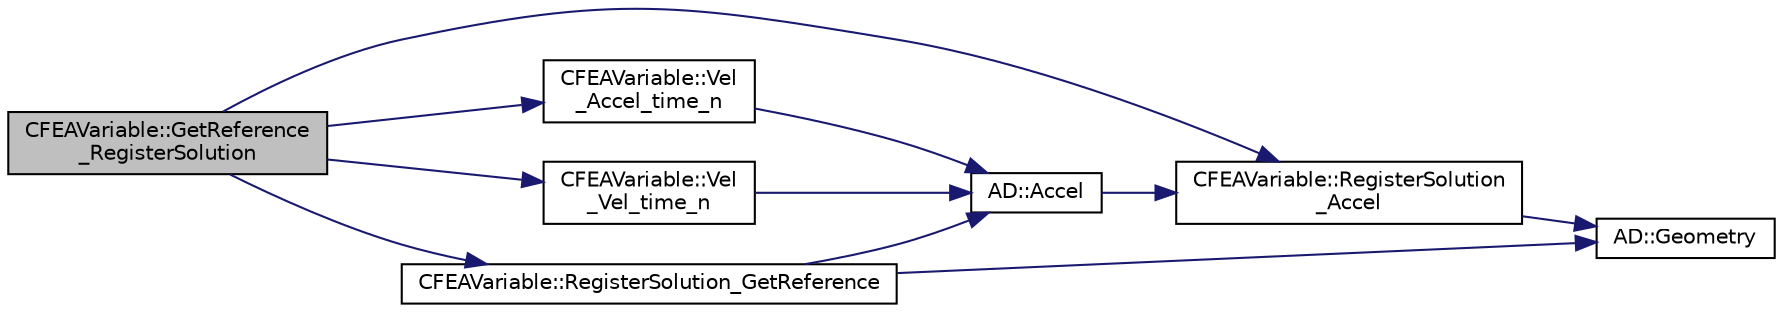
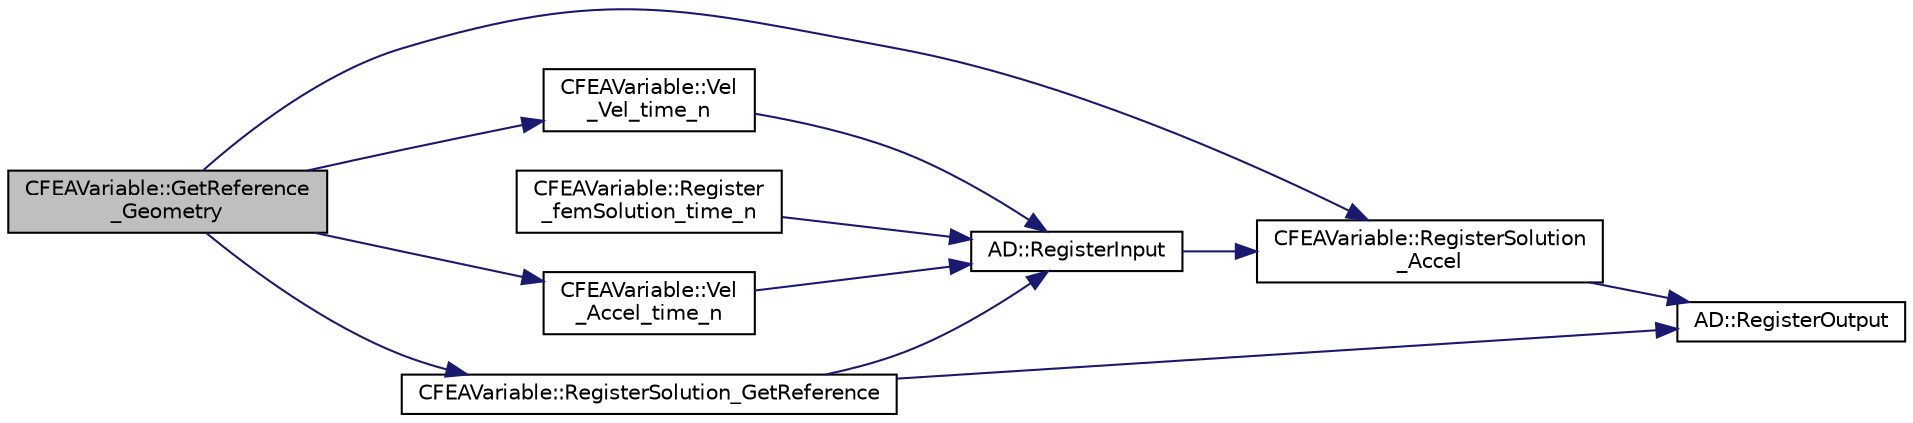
(168, 143) -> (168, 202)
(1036, 193) -> (1077, 251)
none -> (649, 202)
(1686, 238) -> (1791, 322)
